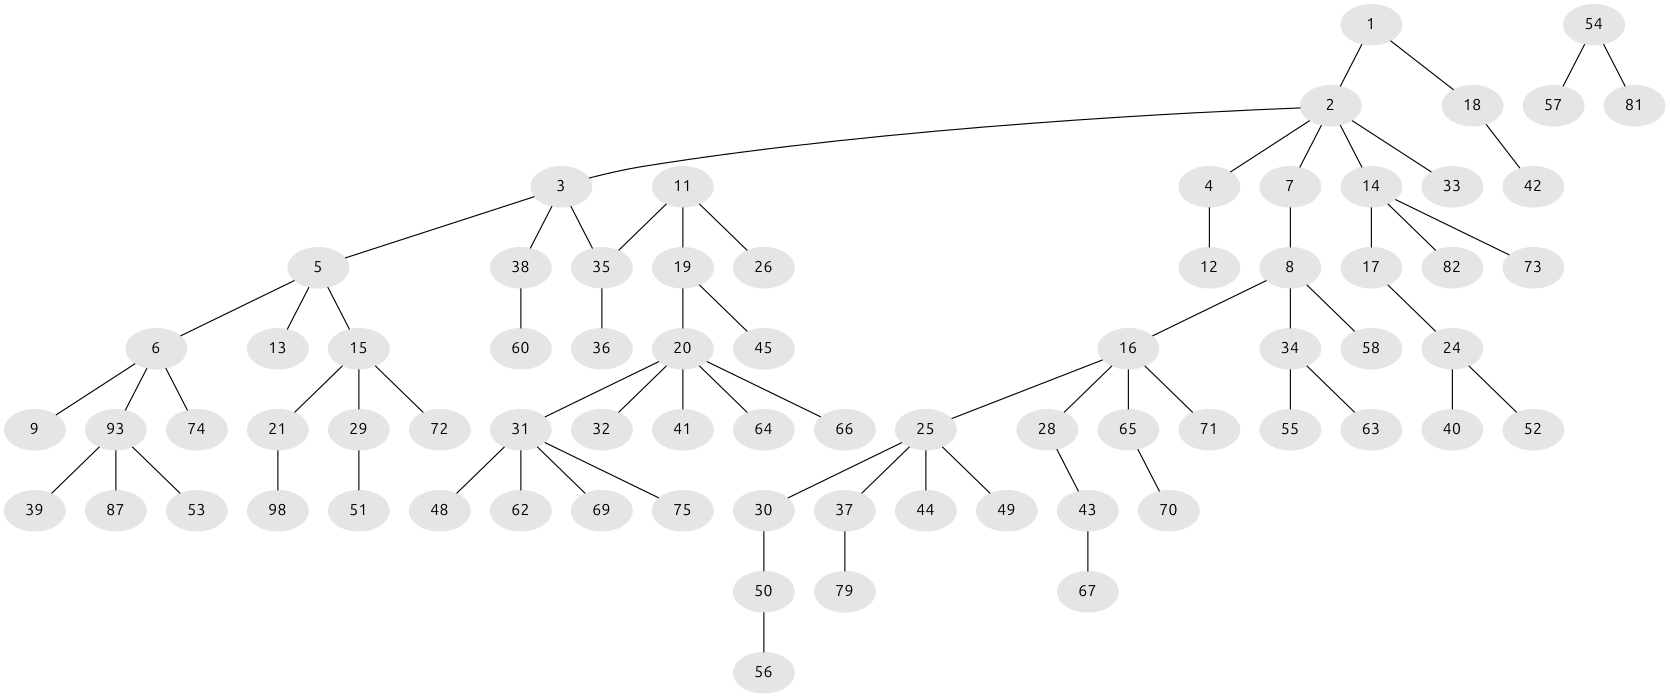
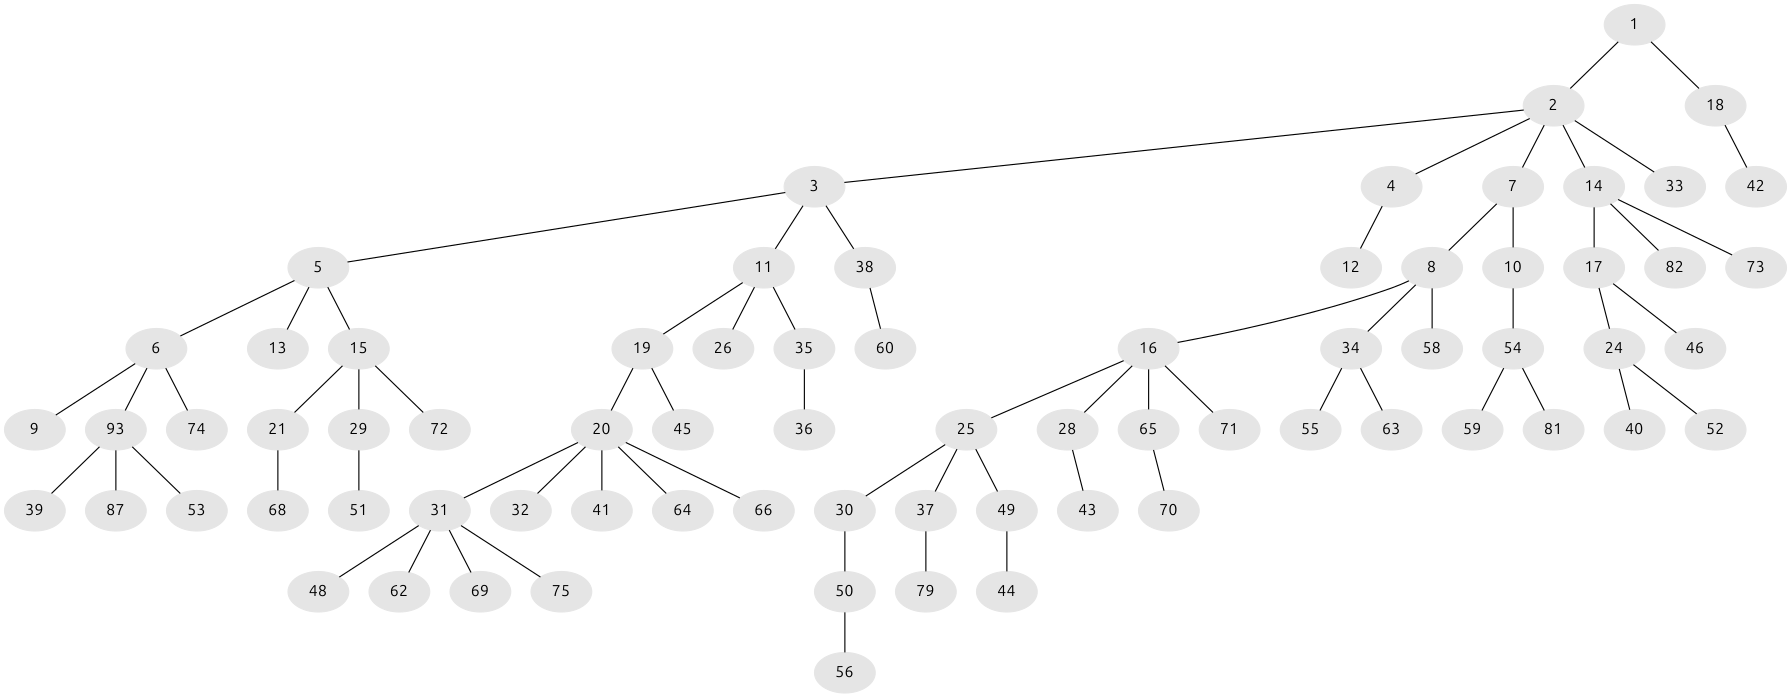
(1554, 106) -> (1473, 430)
(582, 227) -> (789, 227)
none -> (1513, 268)
none -> (1695, 349)
(926, 470) -> (1007, 551)
(278, 511) -> (278, 511)
(1088, 592) -> none
